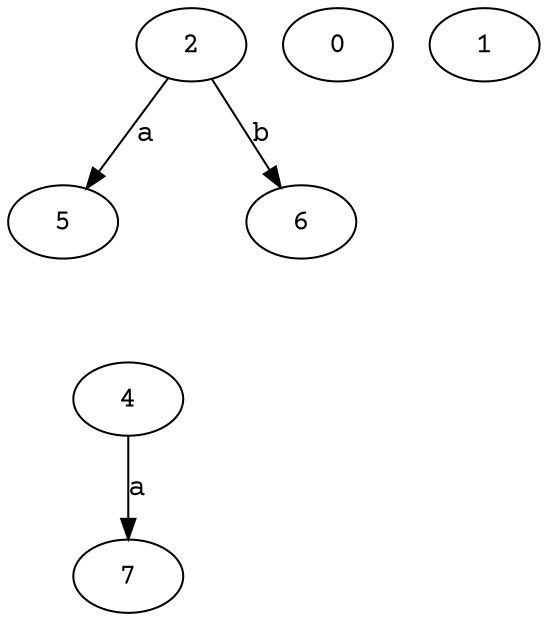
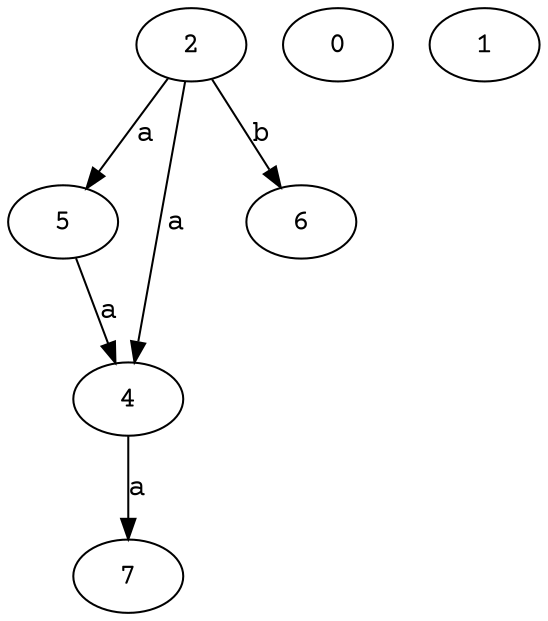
none -> (162, 212)
none -> (92, 301)
